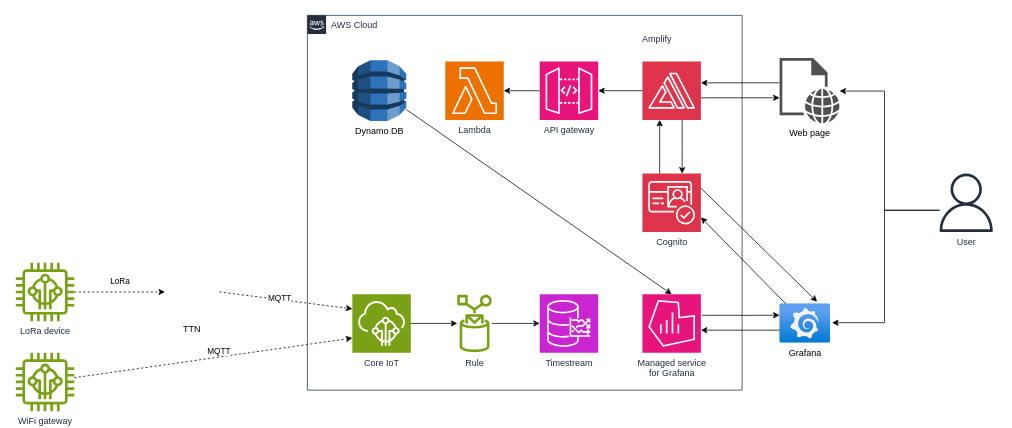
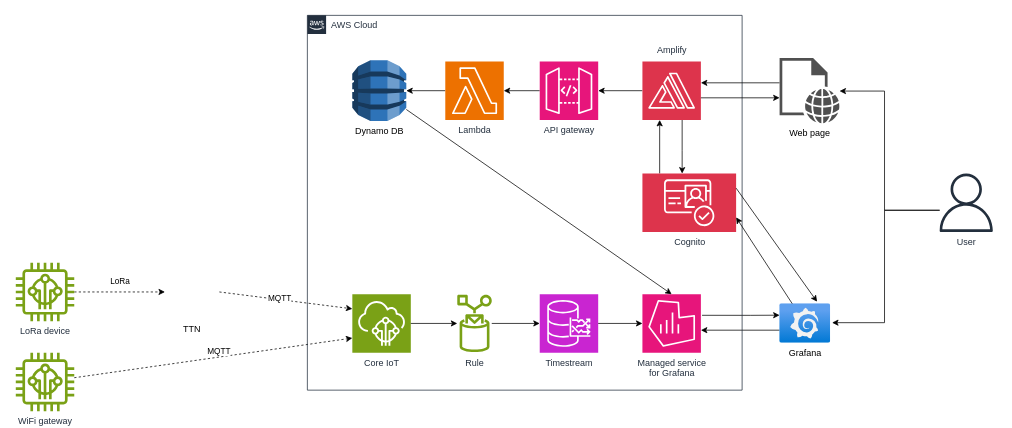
(657, 39) -> (672, 50)
none -> (428, 91)
(672, 203) -> (689, 203)
none -> (617, 324)
